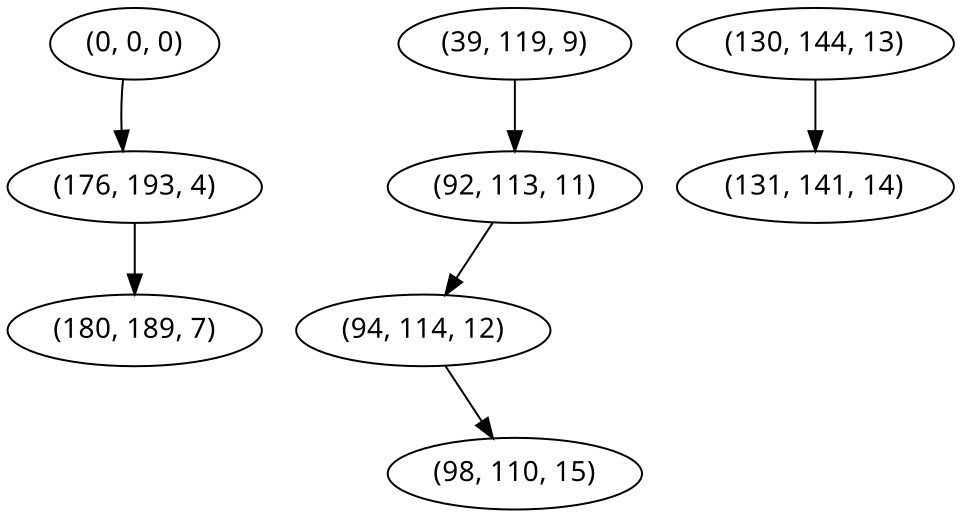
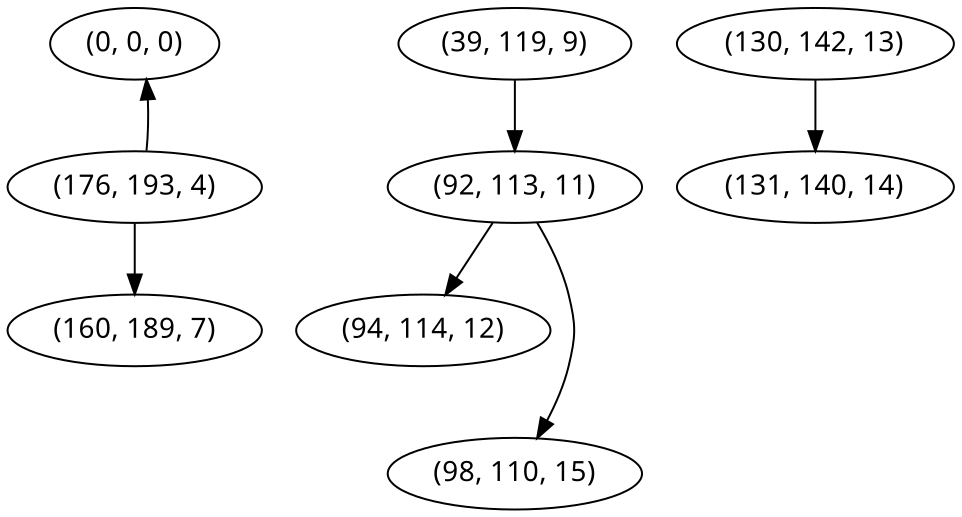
(815, 44) -> (815, 44)
(121, 105) -> (148, 125)
(815, 187) -> (815, 187)
(135, 330) -> (135, 330)
(464, 394) -> (574, 320)
